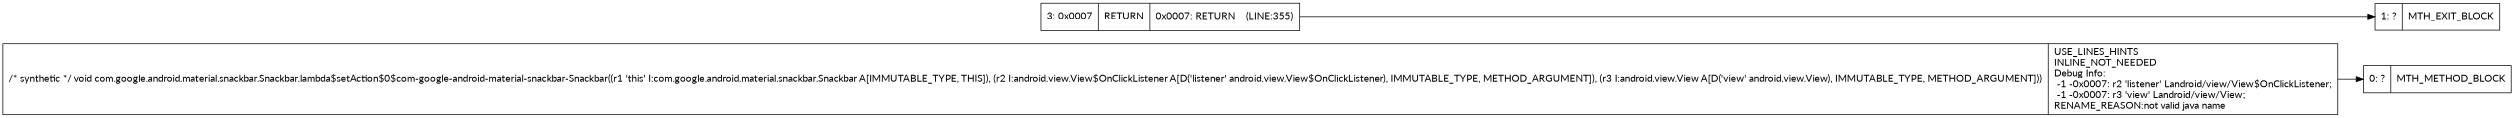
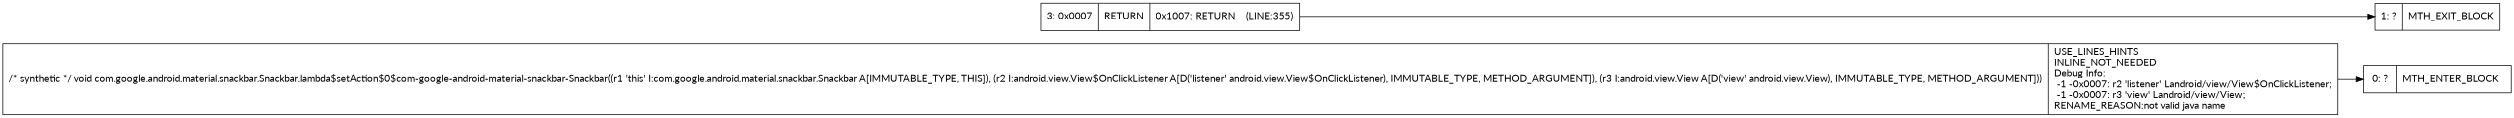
(1225, 16) -> (1225, 16)
(2451, 79) -> (2451, 79)
